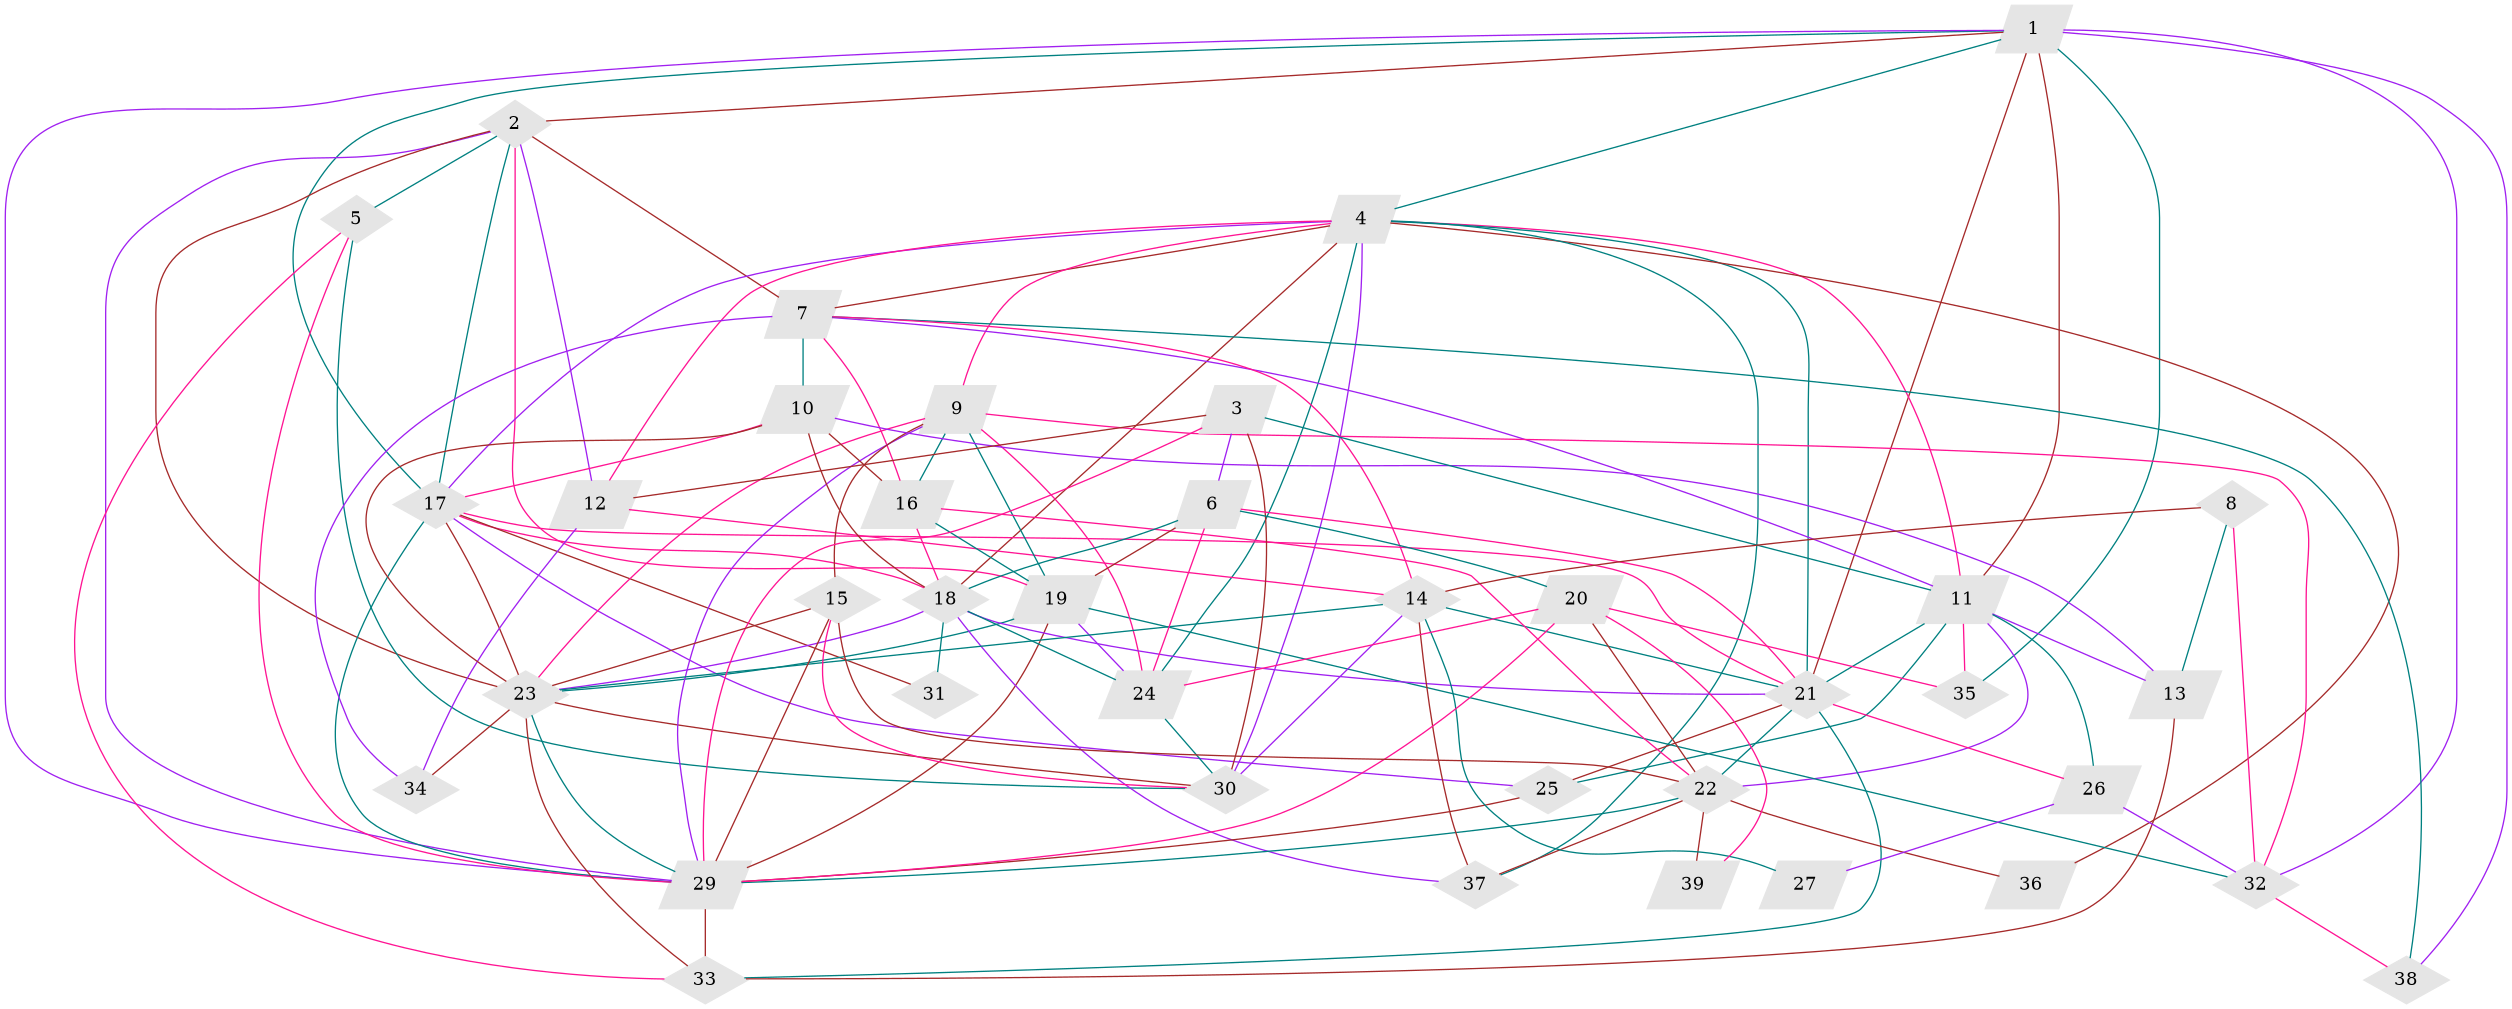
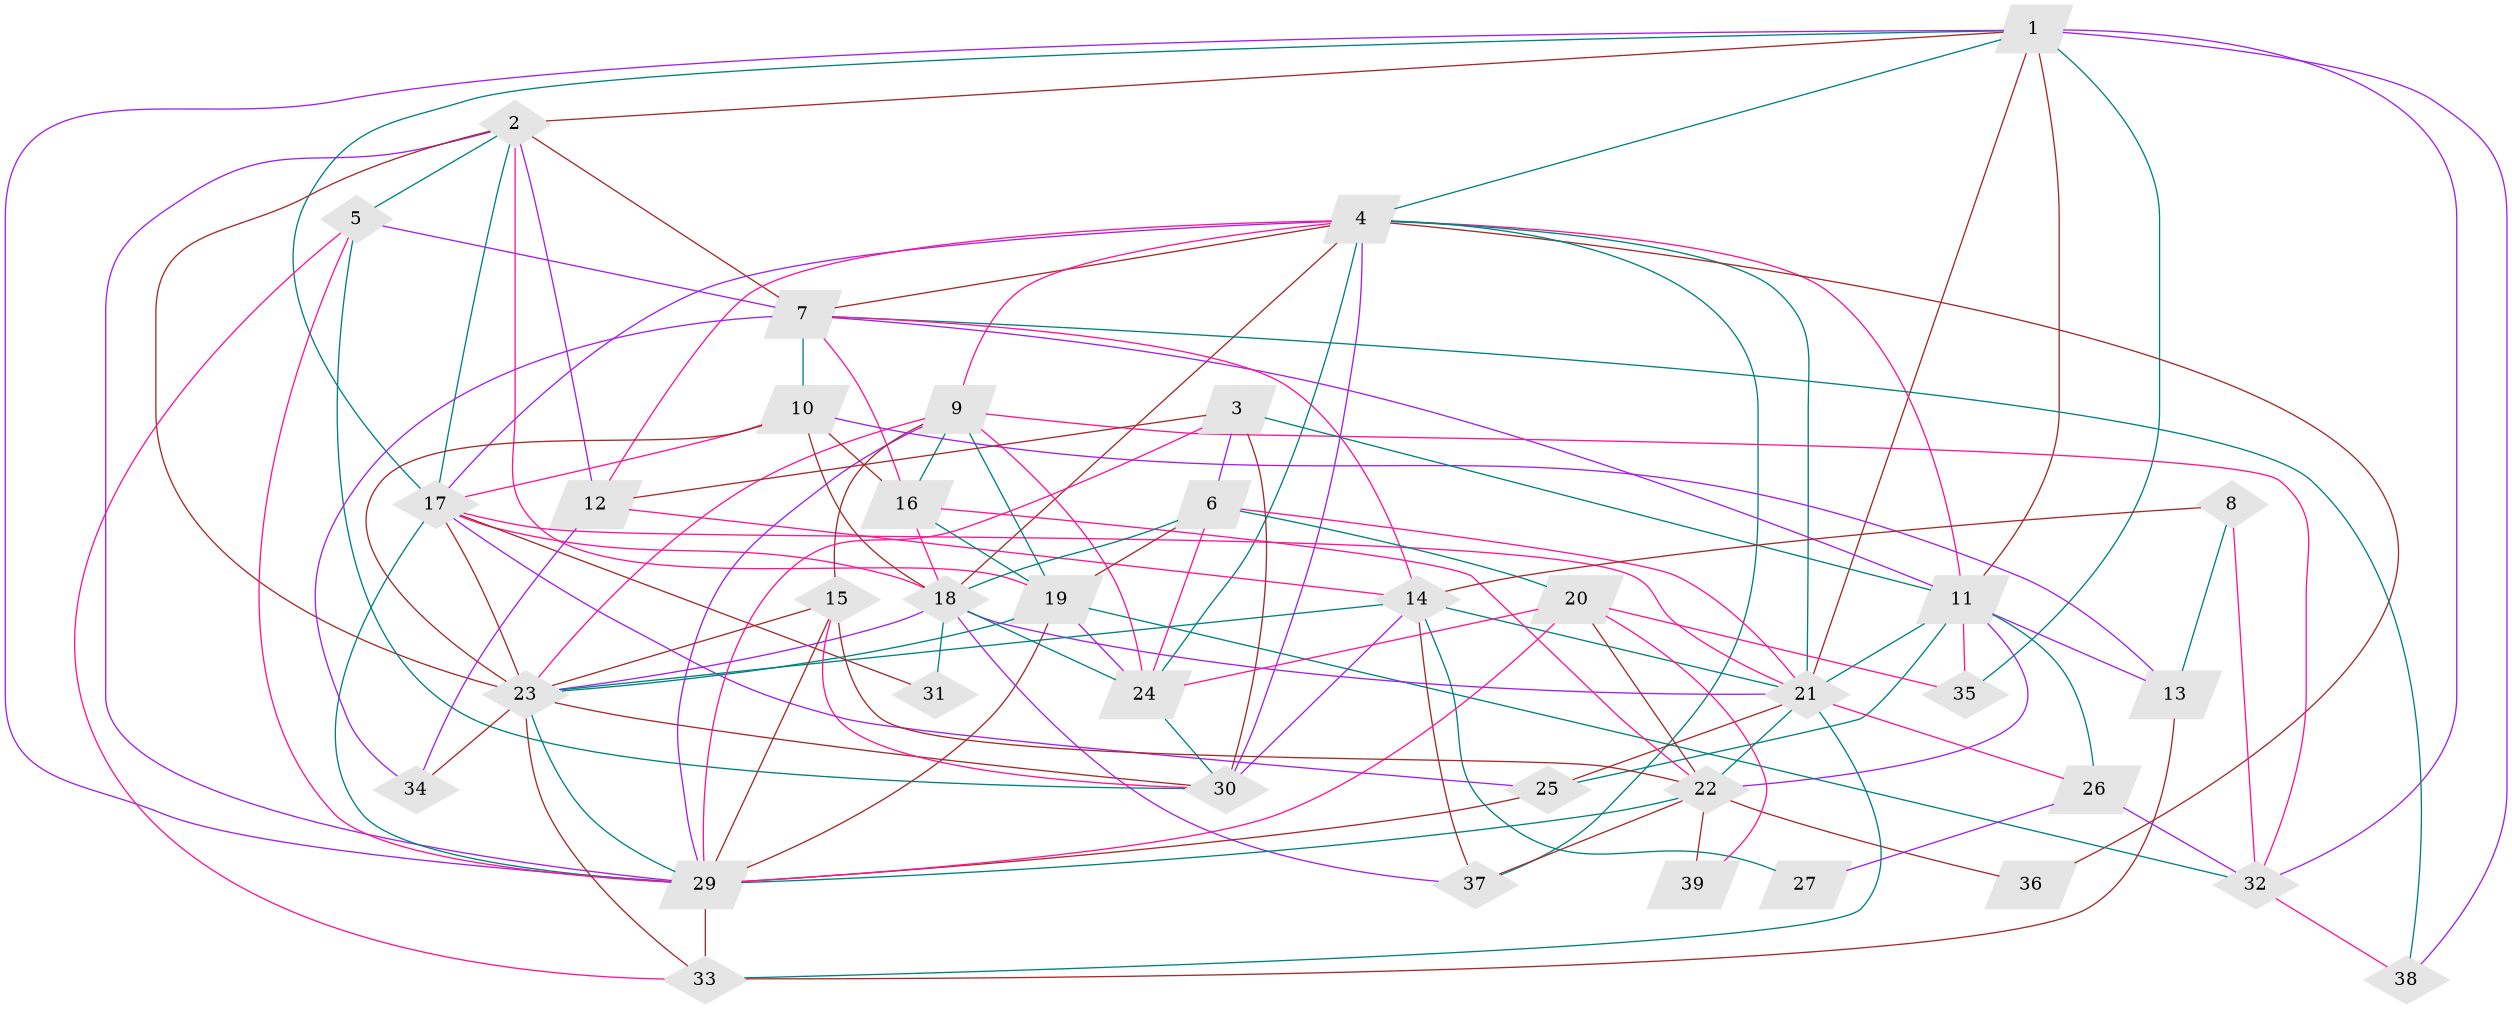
none -> (579, 267)
